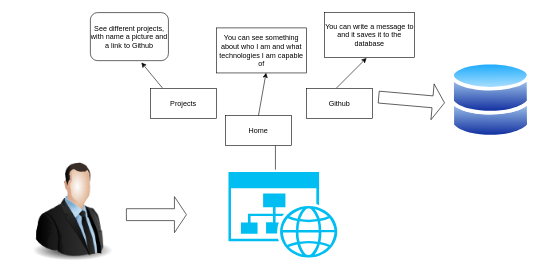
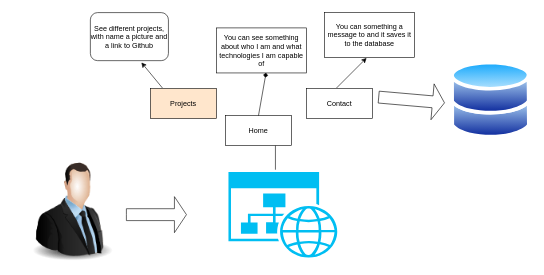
(369, 35) -> (369, 35)
(265, 78) -> (265, 78)
(183, 104) -> (183, 104)
(339, 104) -> (339, 104)
